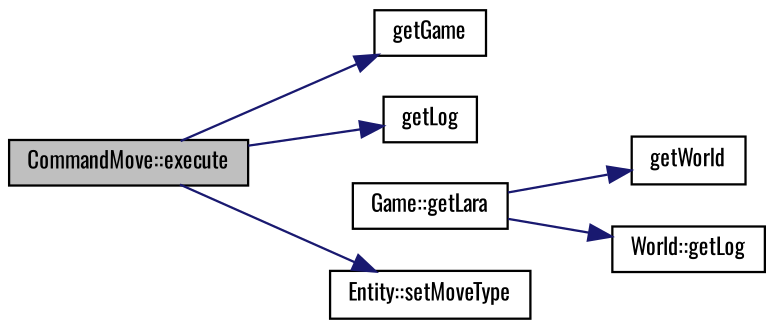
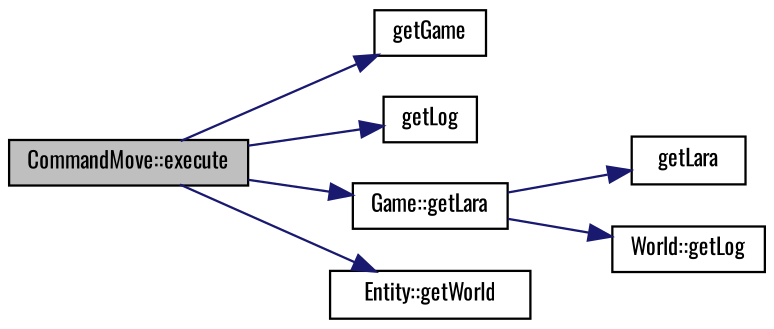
(689, 160) -> (689, 160)
none -> (289, 186)
(430, 295) -> (430, 295)
